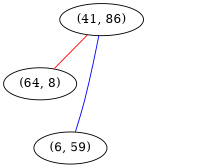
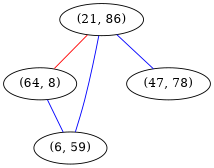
(102, 20) -> (102, 20)
none -> (169, 84)
none -> (55, 116)
